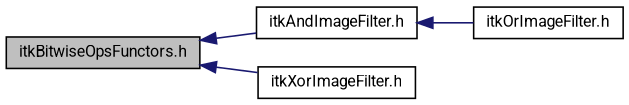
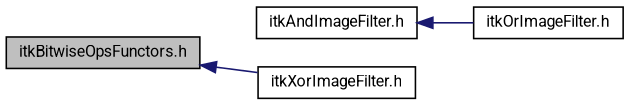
(236, 36) -> none
